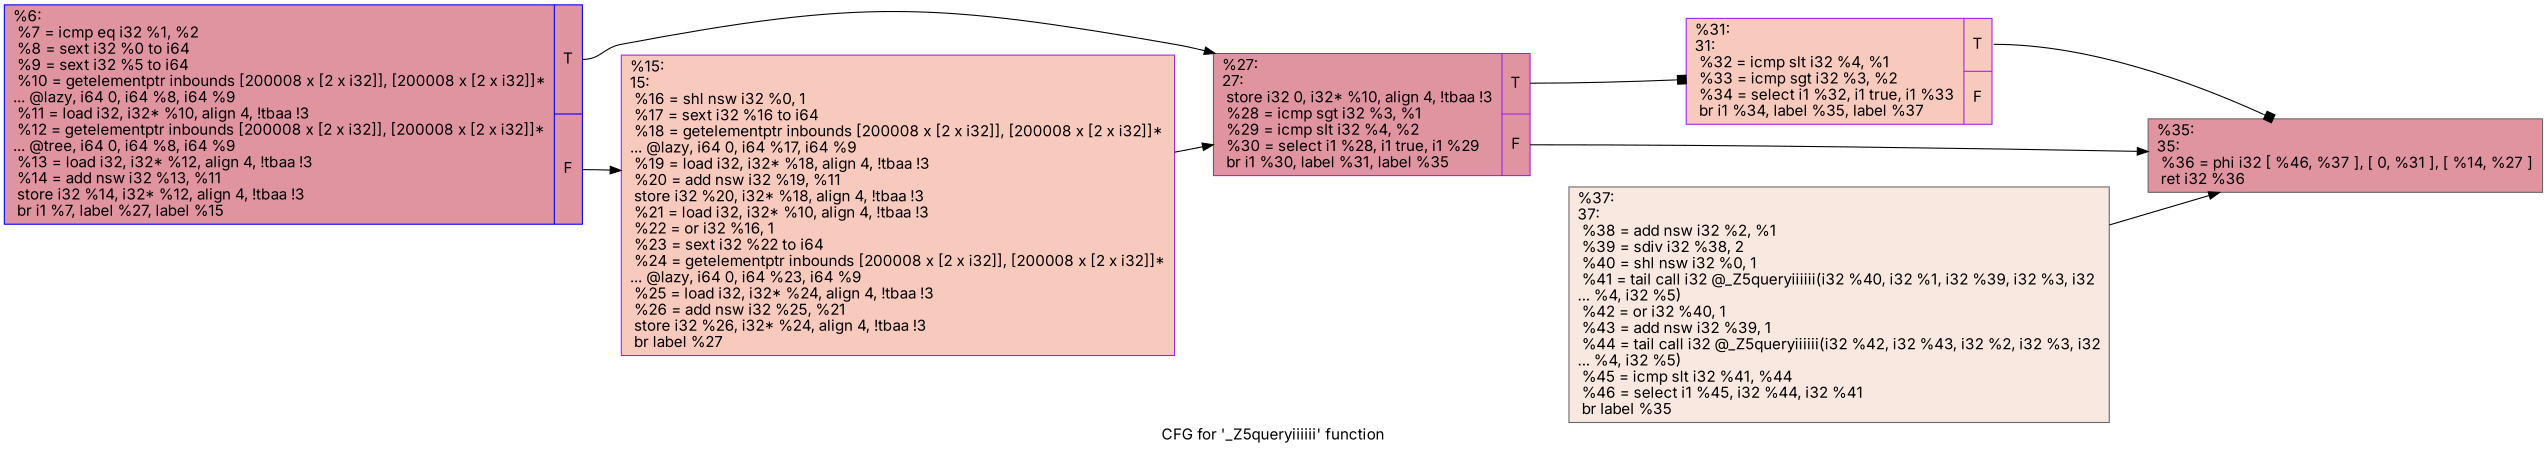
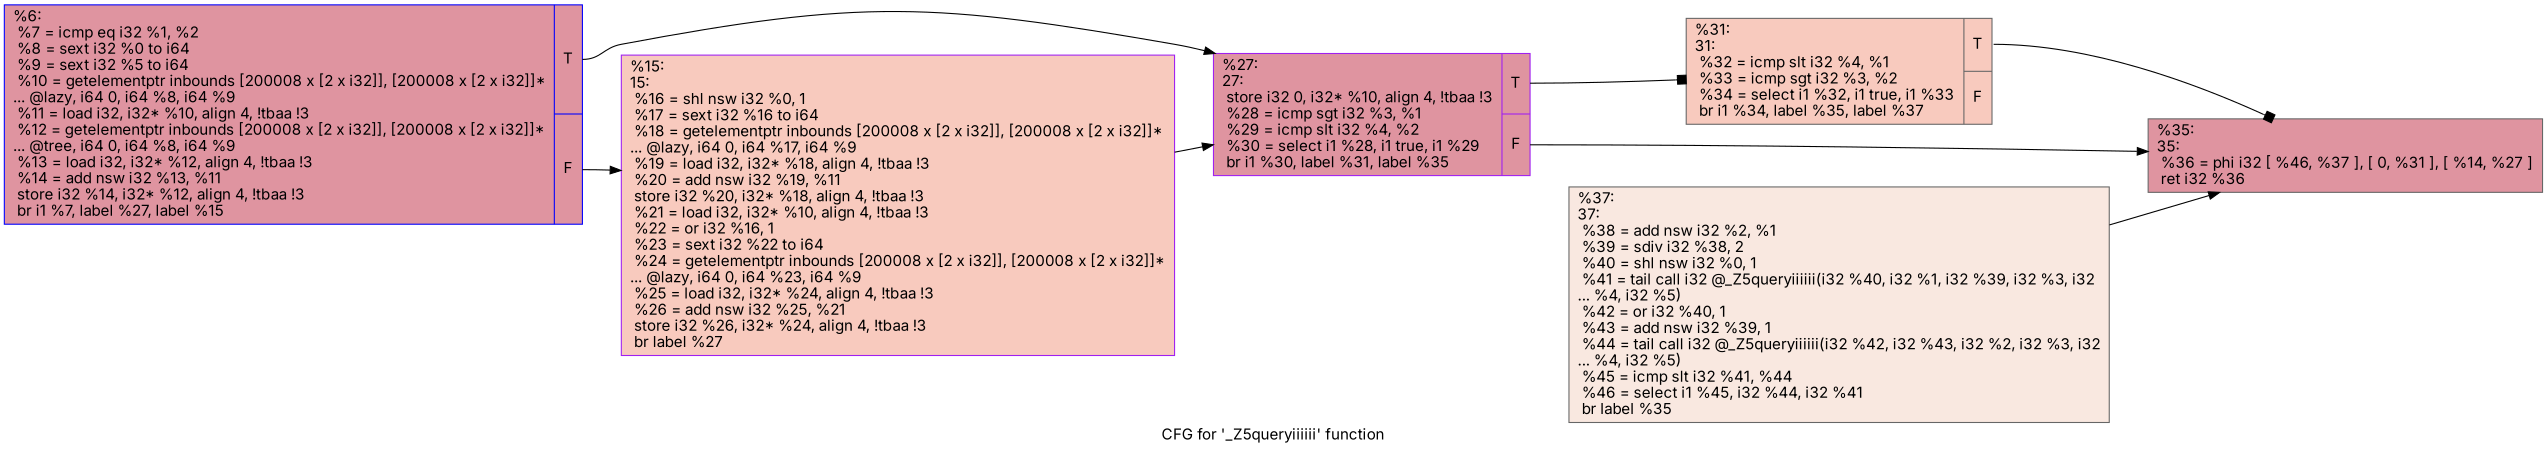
(1839, 71) -> (1839, 71)
